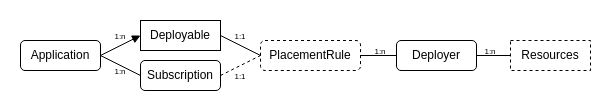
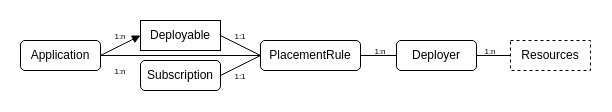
(311, 56) -> (311, 56)
(121, 66) -> (178, 56)
(240, 66) -> (240, 66)
